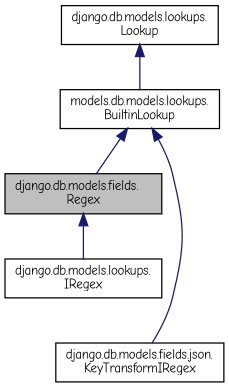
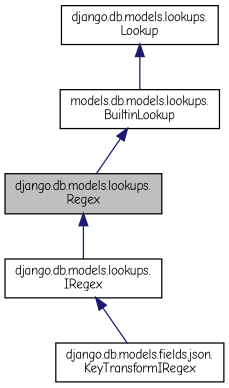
(83, 194) -> (83, 194)
(182, 242) -> (115, 326)
